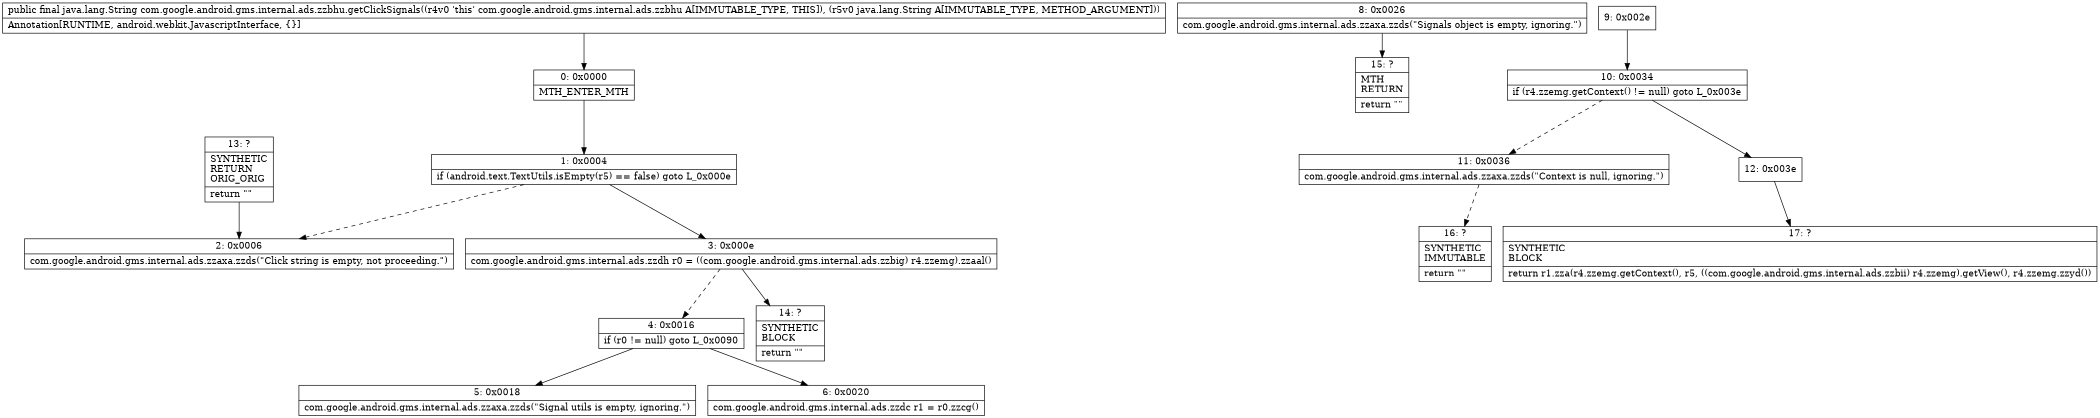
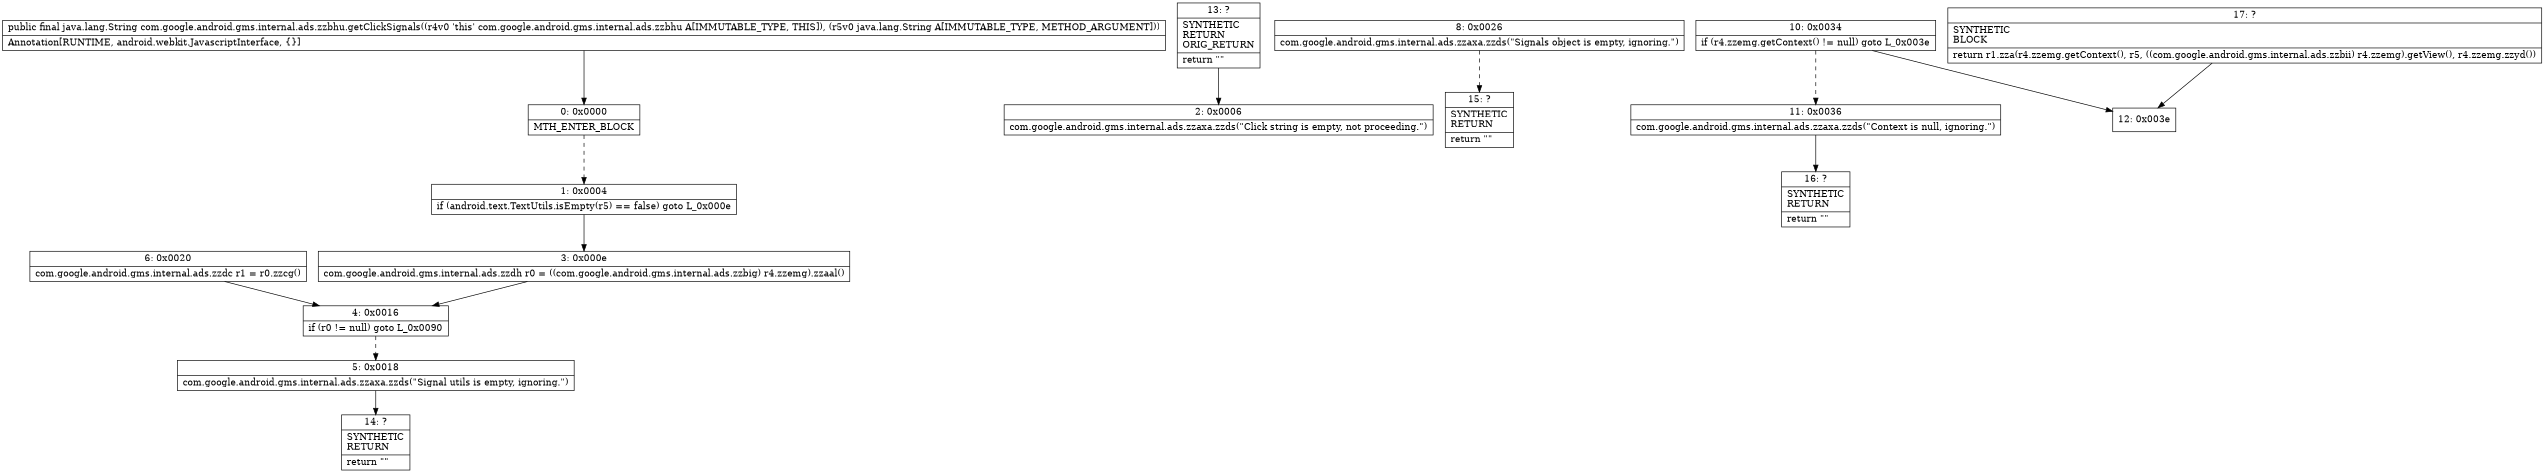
(1627, 18) -> none
(1382, 42) -> (1479, 68)
(1373, 80) -> (1479, 115)
(584, 92) -> (584, 127)
(584, 124) -> (584, 156)
(238, 179) -> (1219, 45)
(1781, 201) -> (2188, 83)
(1473, 202) -> (1816, 150)
(415, 211) -> none
(1455, 259) -> (1808, 204)
(754, 285) -> (376, 399)
(703, 291) -> (483, 293)
(778, 338) -> (368, 447)
(587, 366) -> (376, 345)
(756, 366) -> (269, 293)
